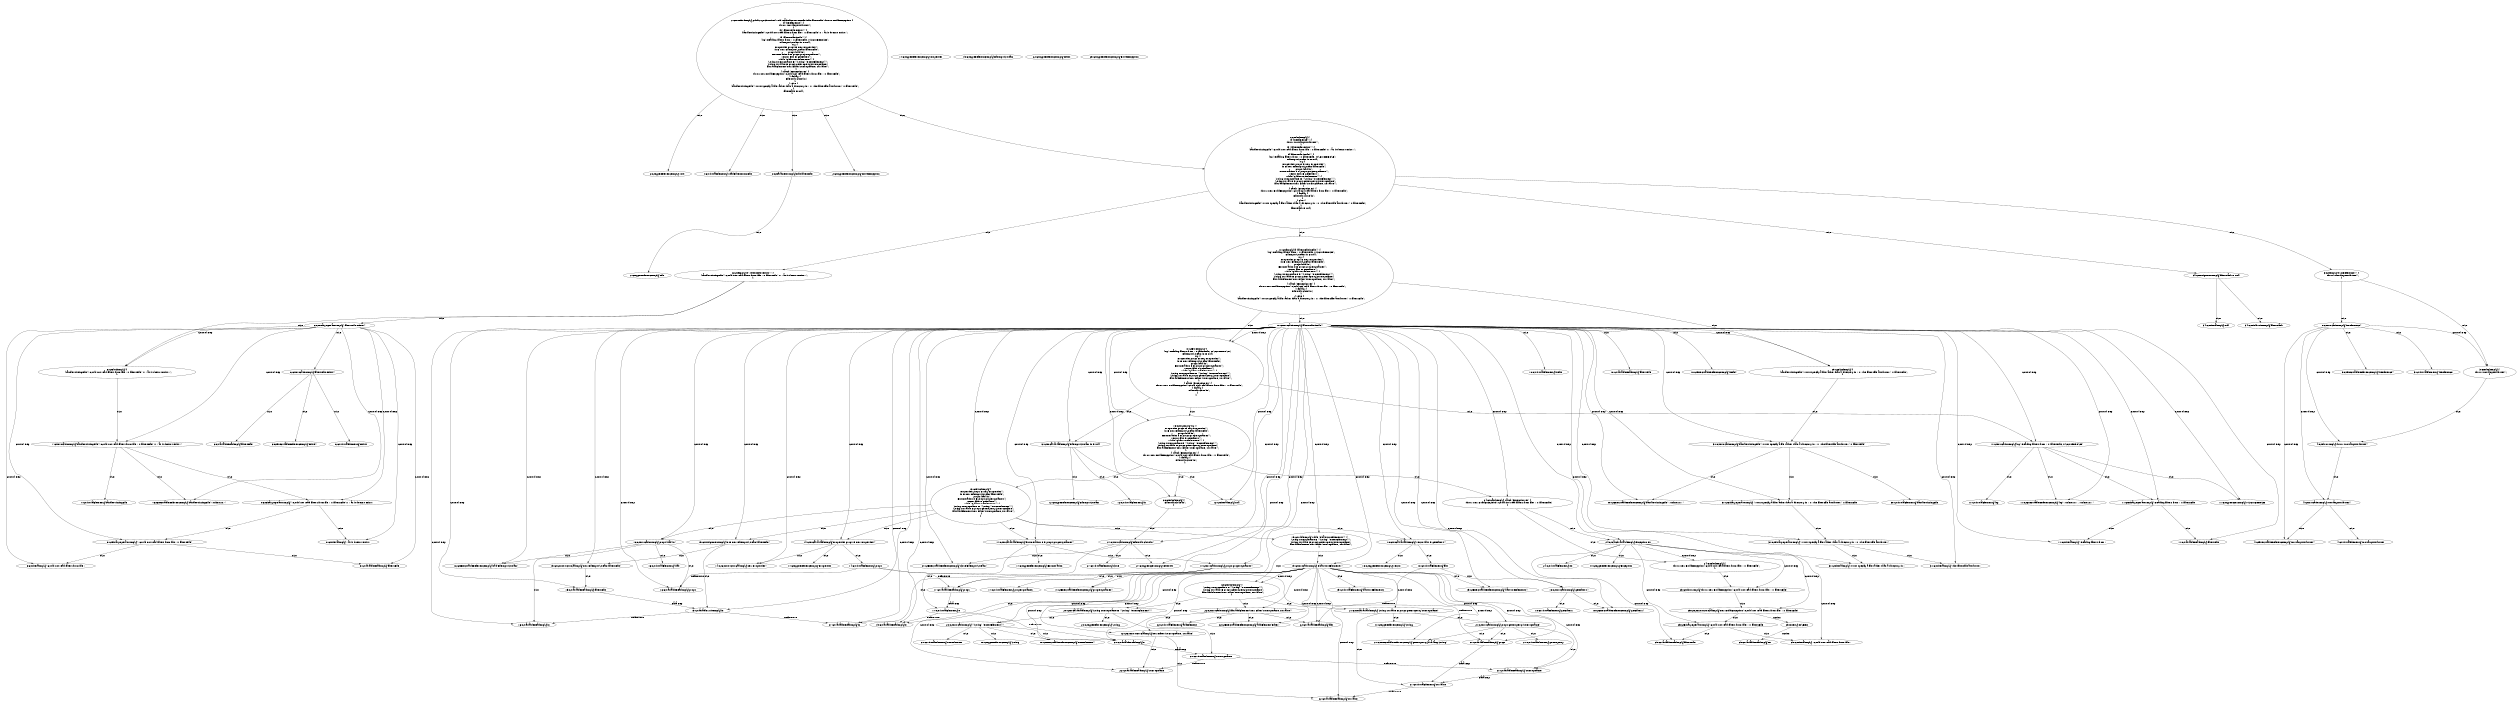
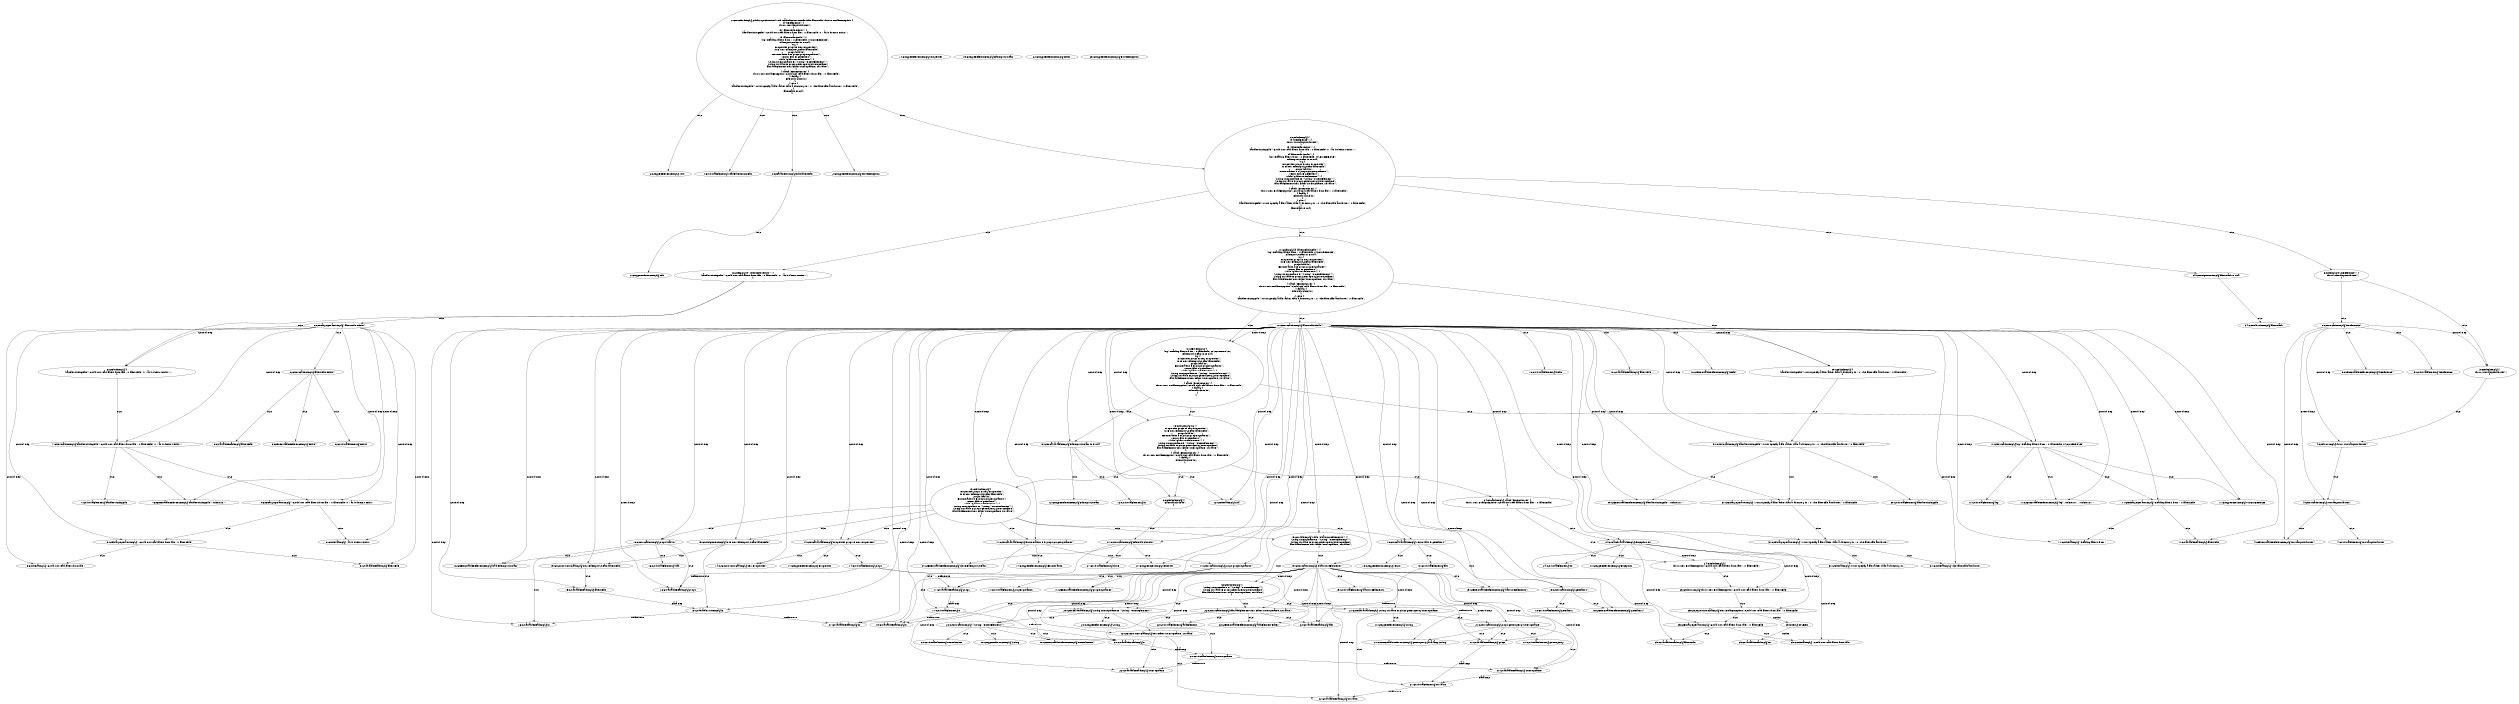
(2216, 325) -> none
(1501, 579) -> (1488, 580)
